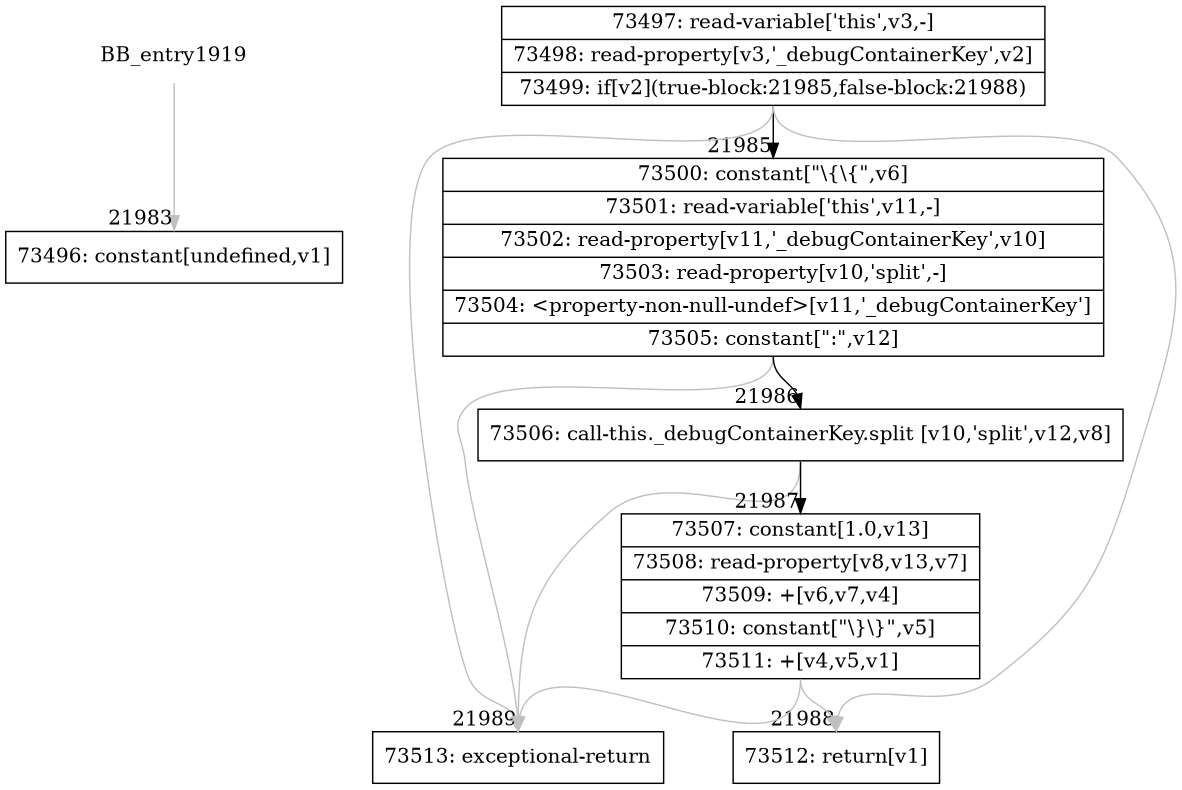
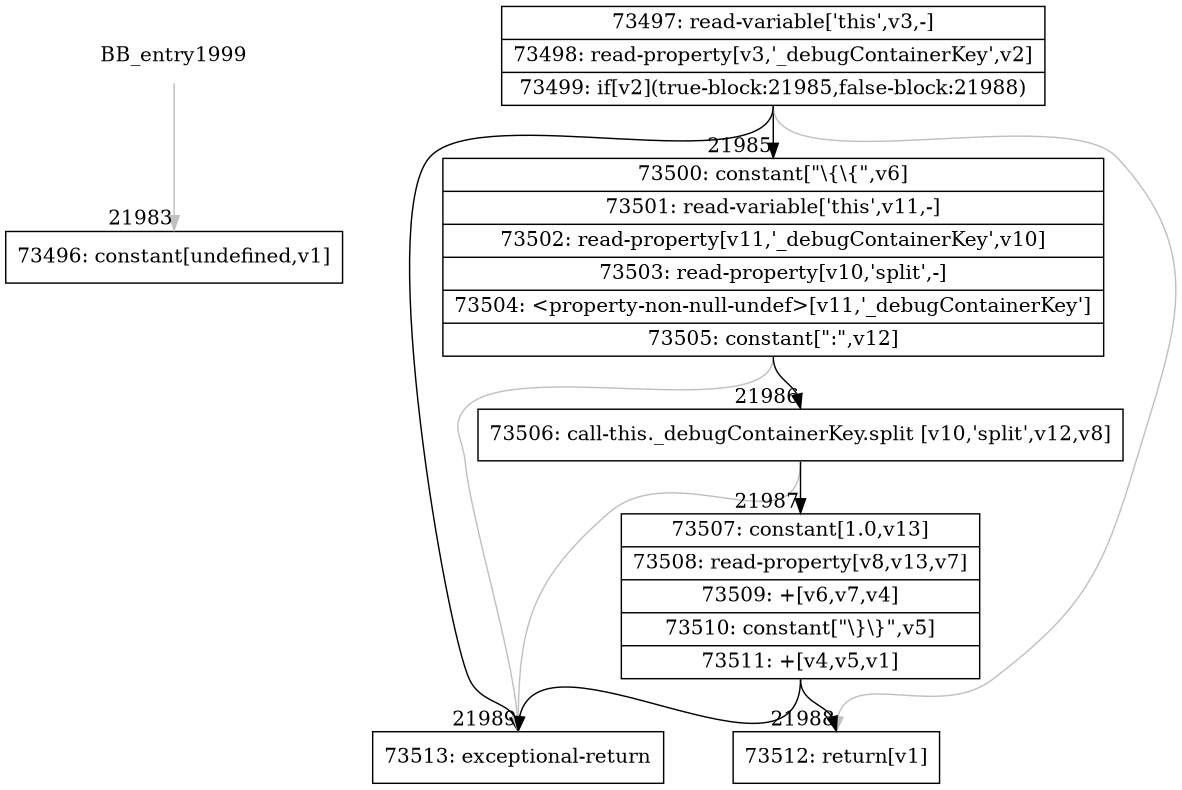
(174, 56) -> (174, 56)
(410, 268) -> (410, 268)
(812, 701) -> (812, 701)
(666, 707) -> (666, 707)
